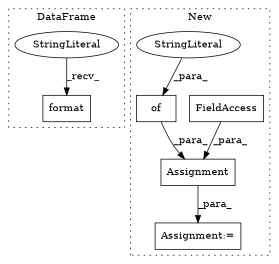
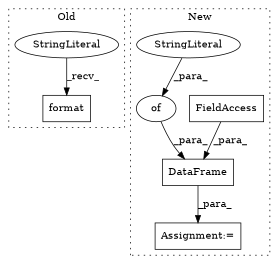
(67, 17) -> (67, 17)
(156, 109) -> (156, 109)
(198, 172) -> (198, 172)
